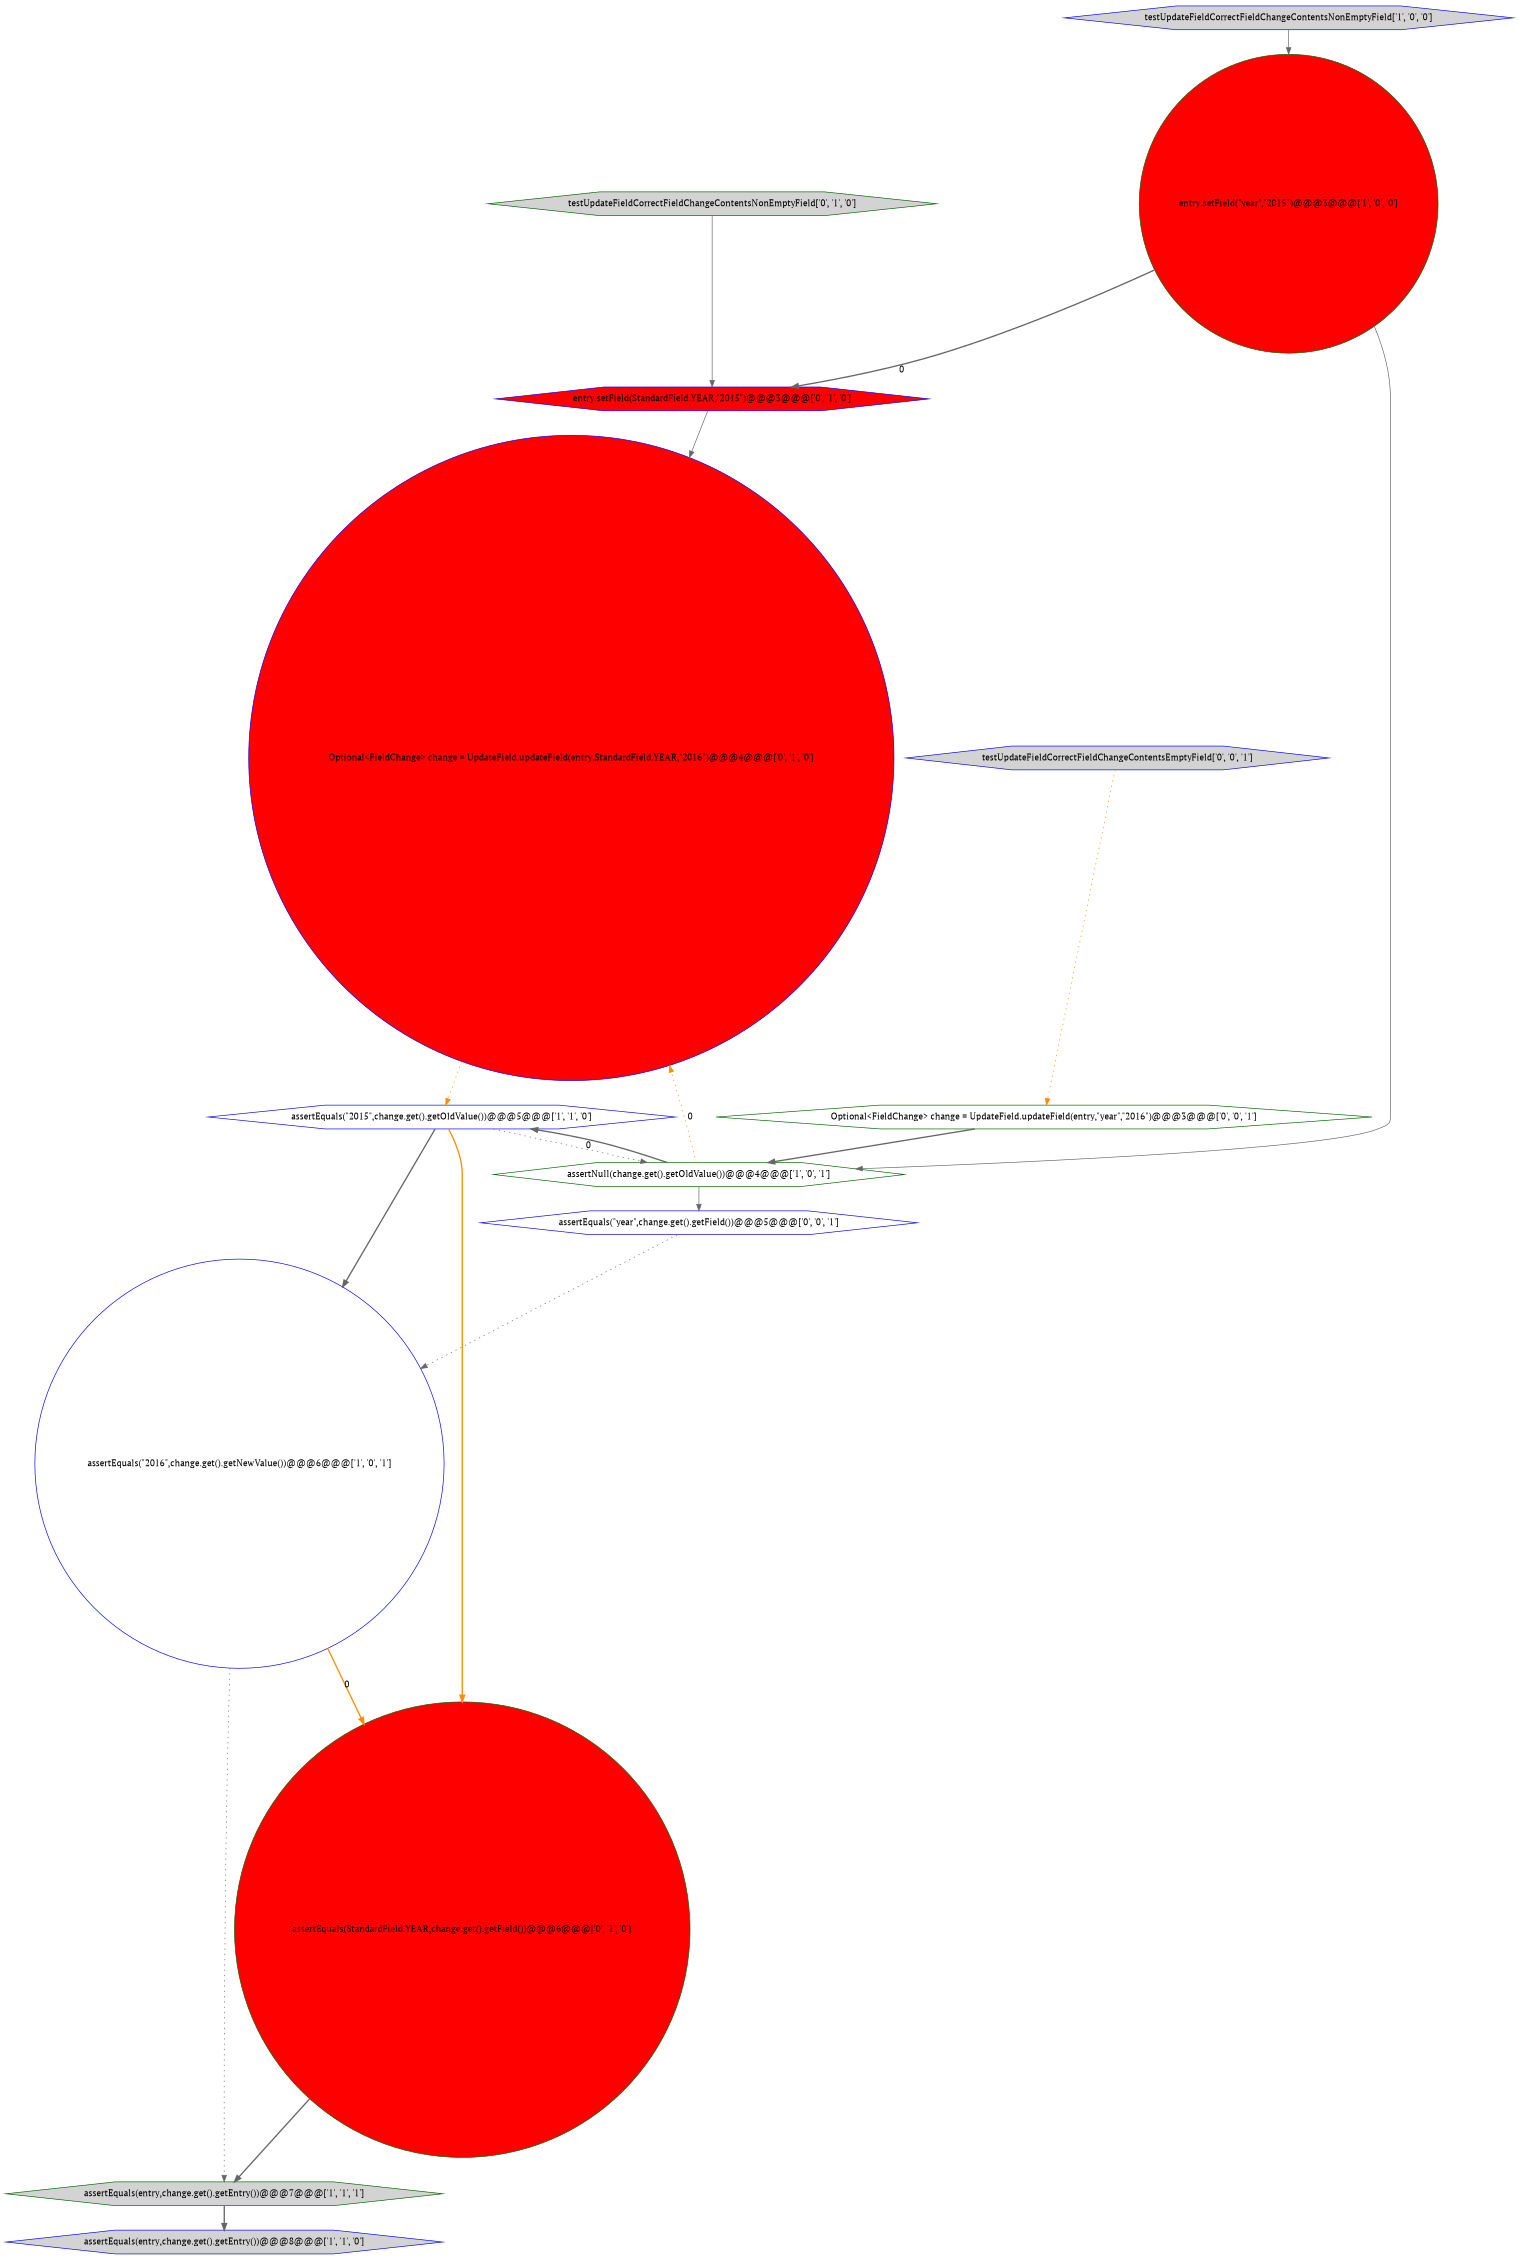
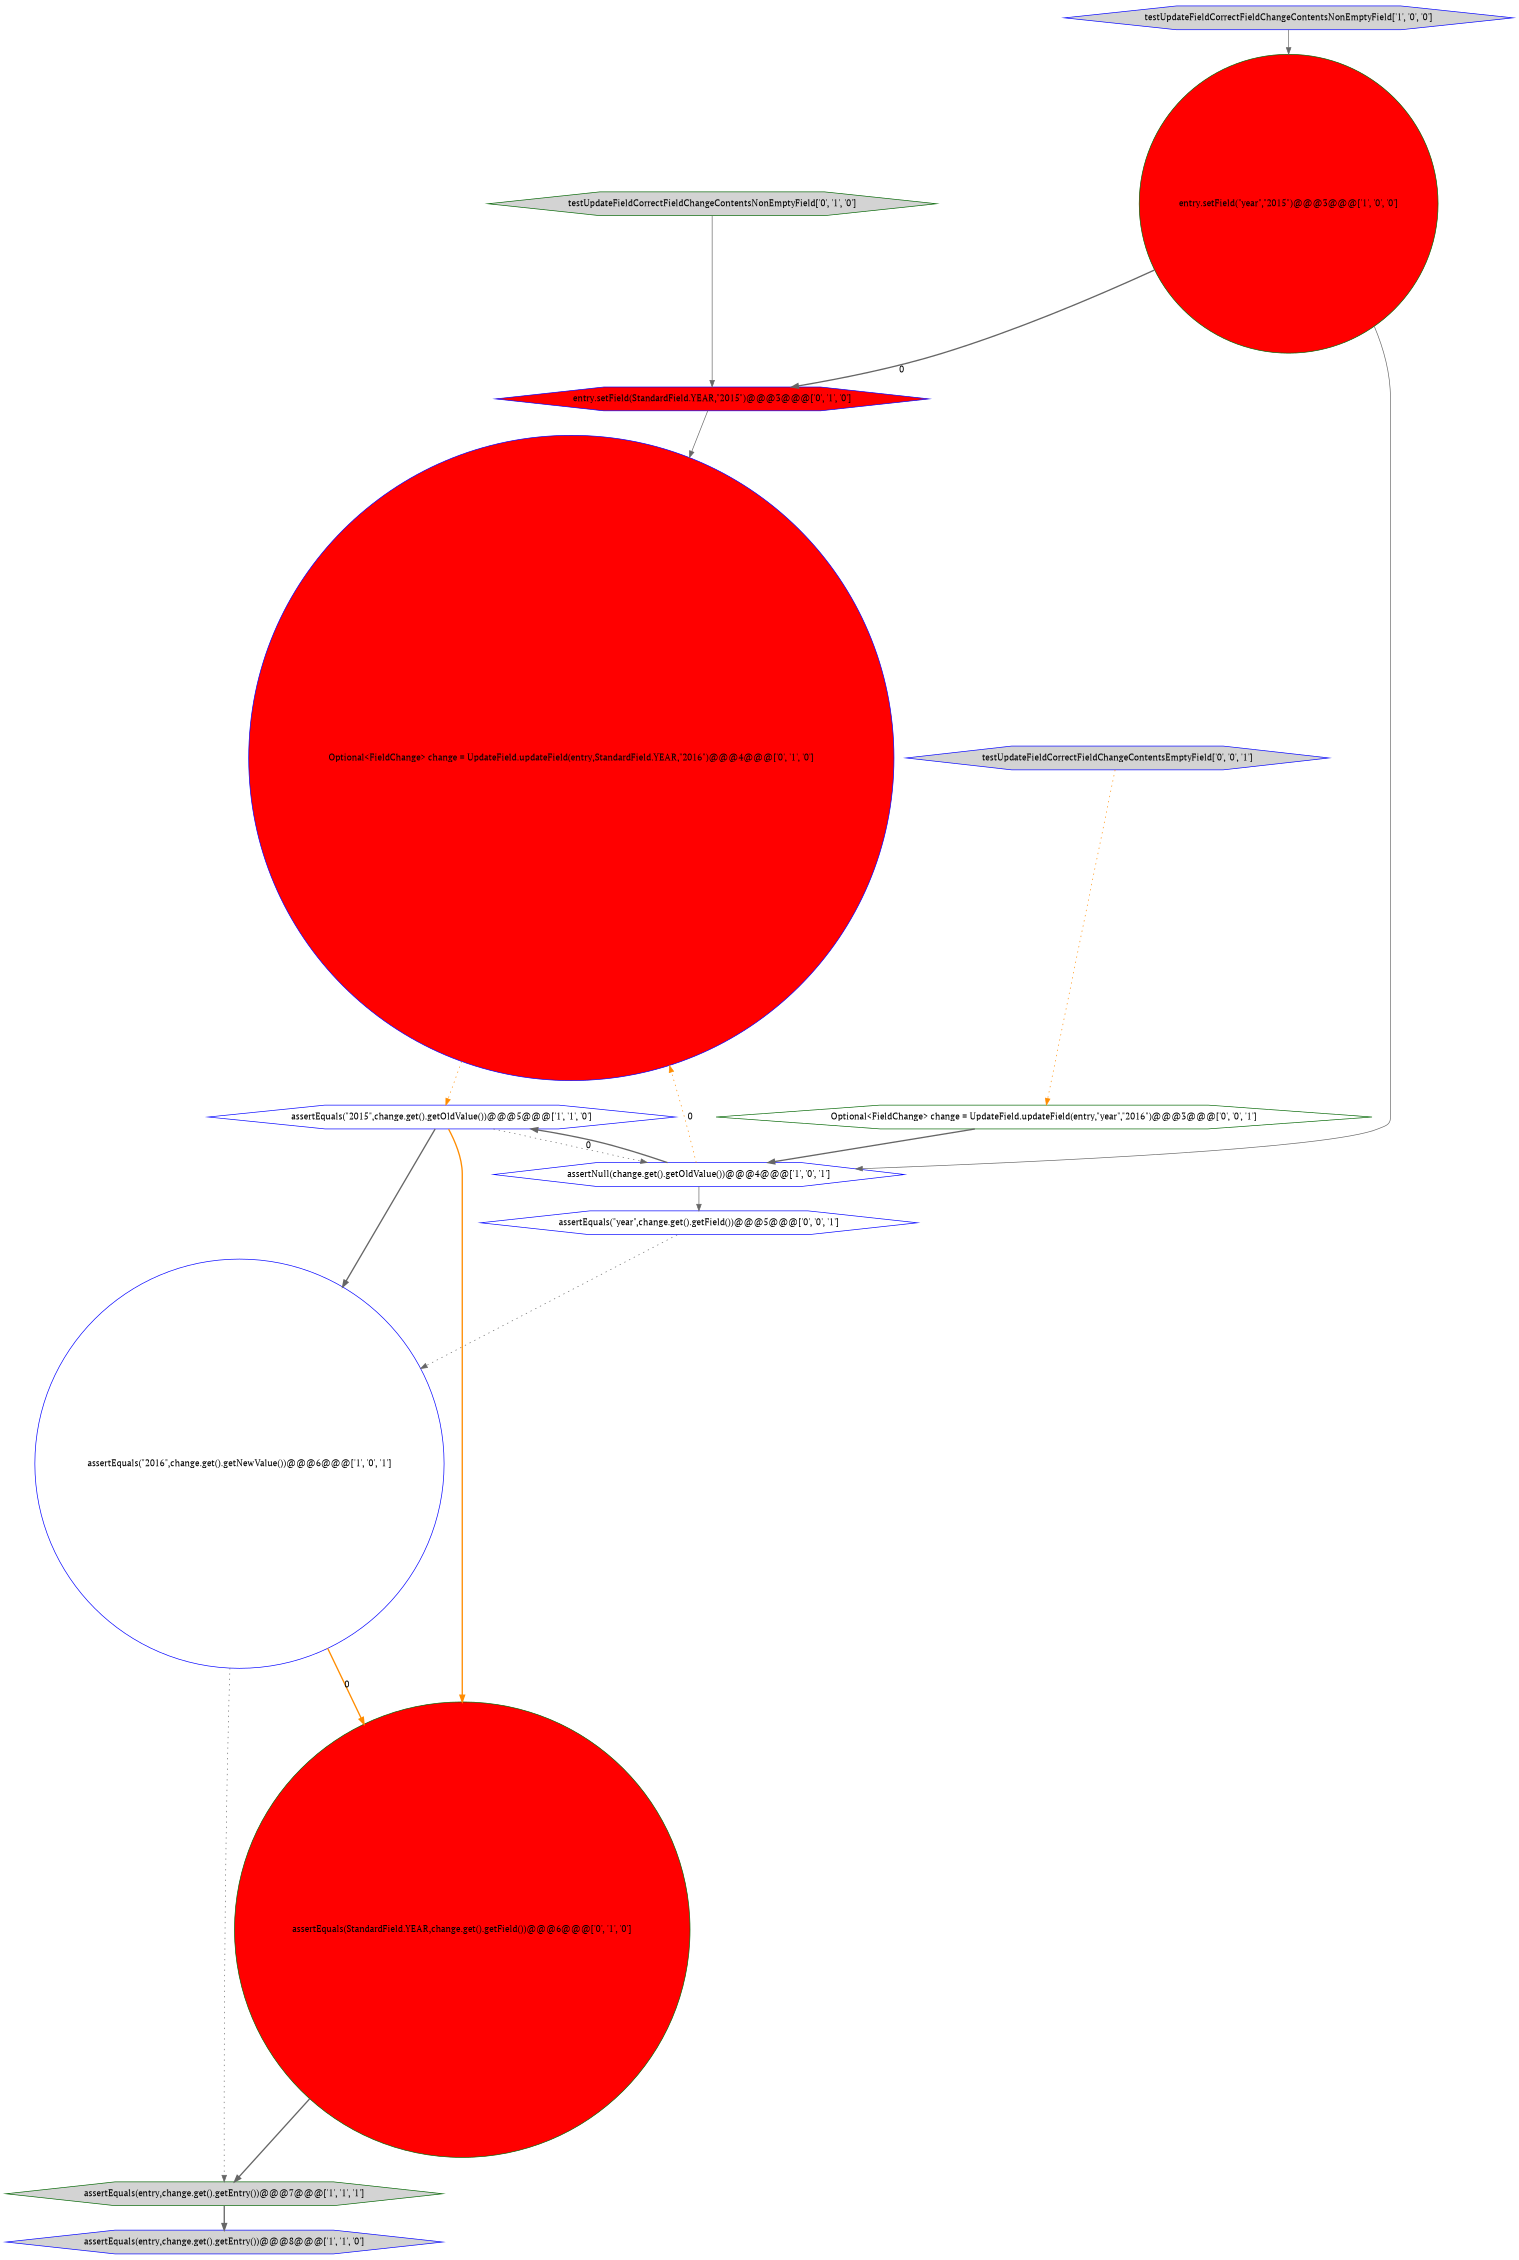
(699, 1175) -> (699, 1175)
